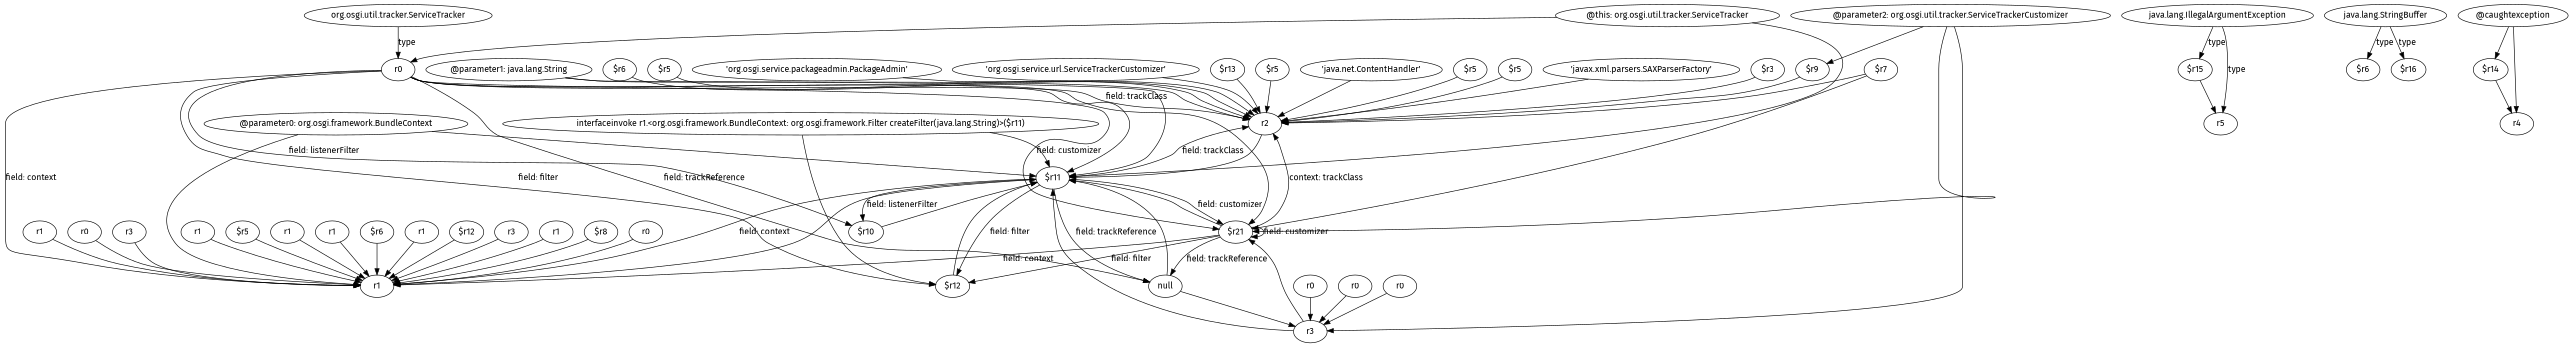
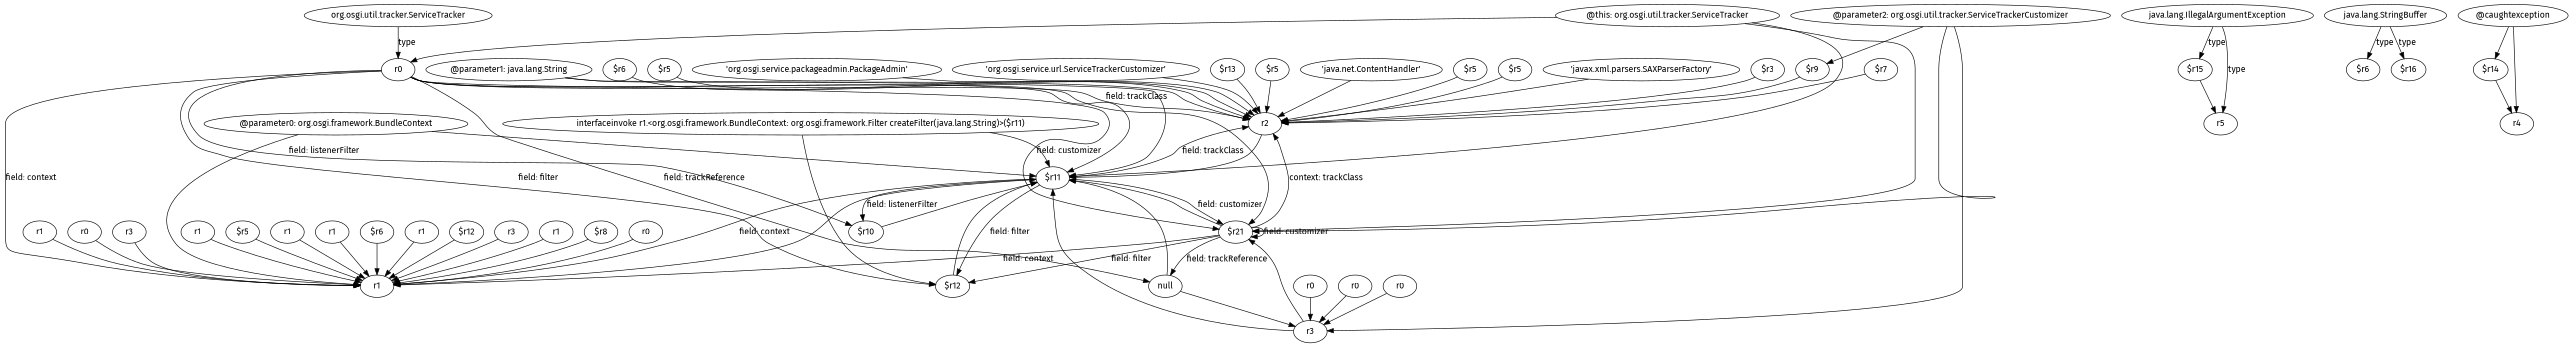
(1566, 167) -> (1737, 209)
(1078, 245) -> none
